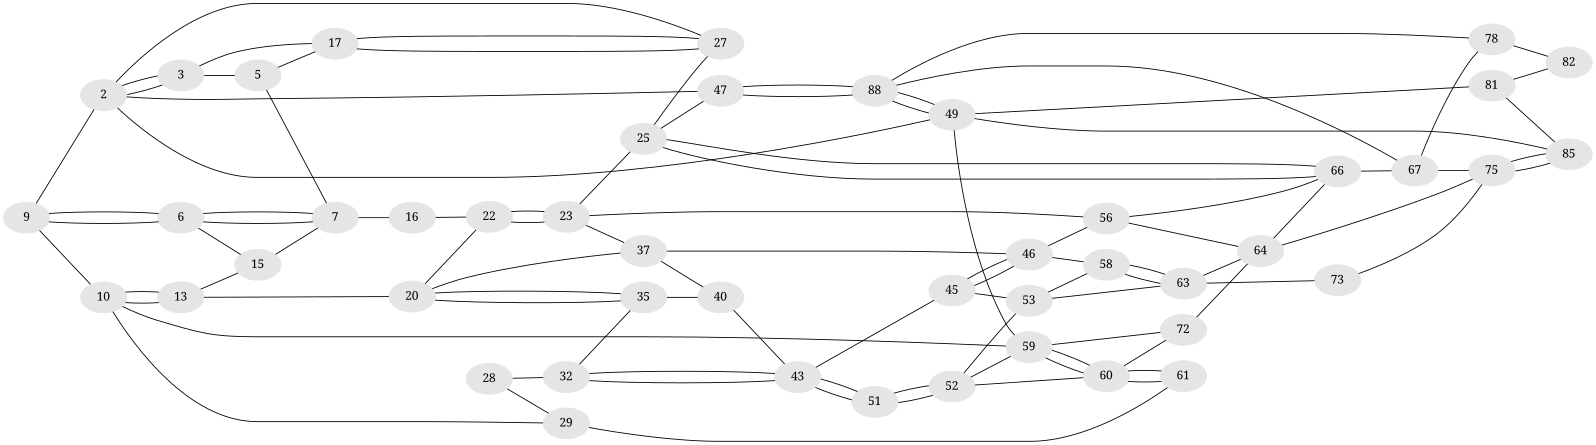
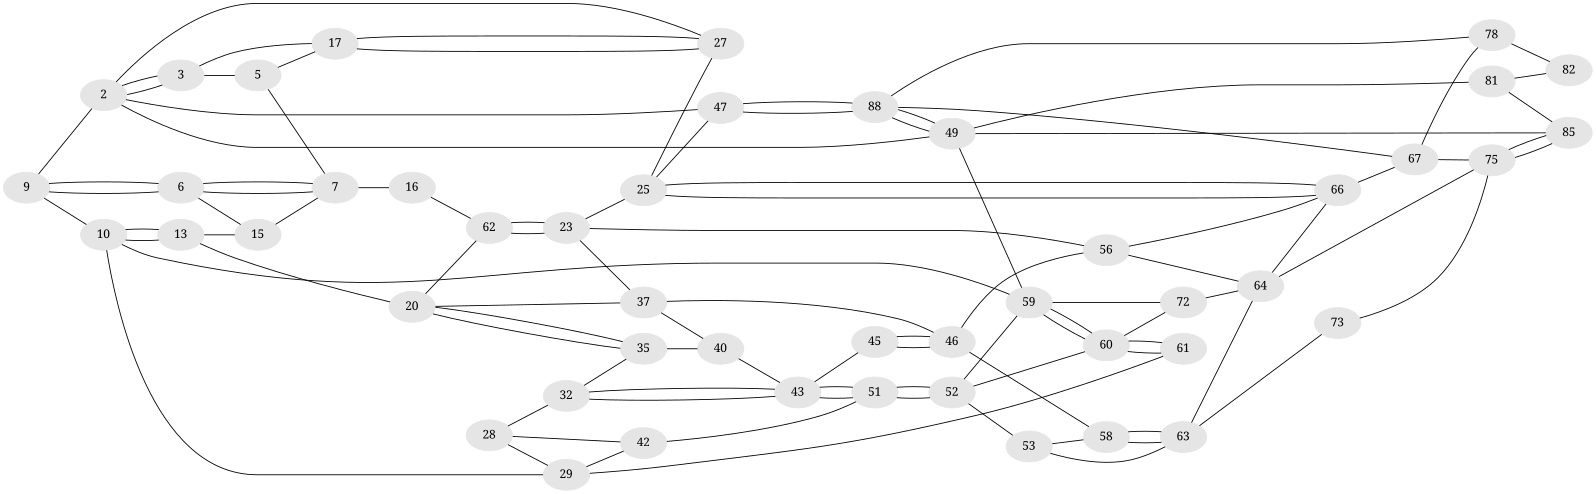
(489, 217) -> (489, 228)
(986, 295) -> none
none -> (644, 443)
